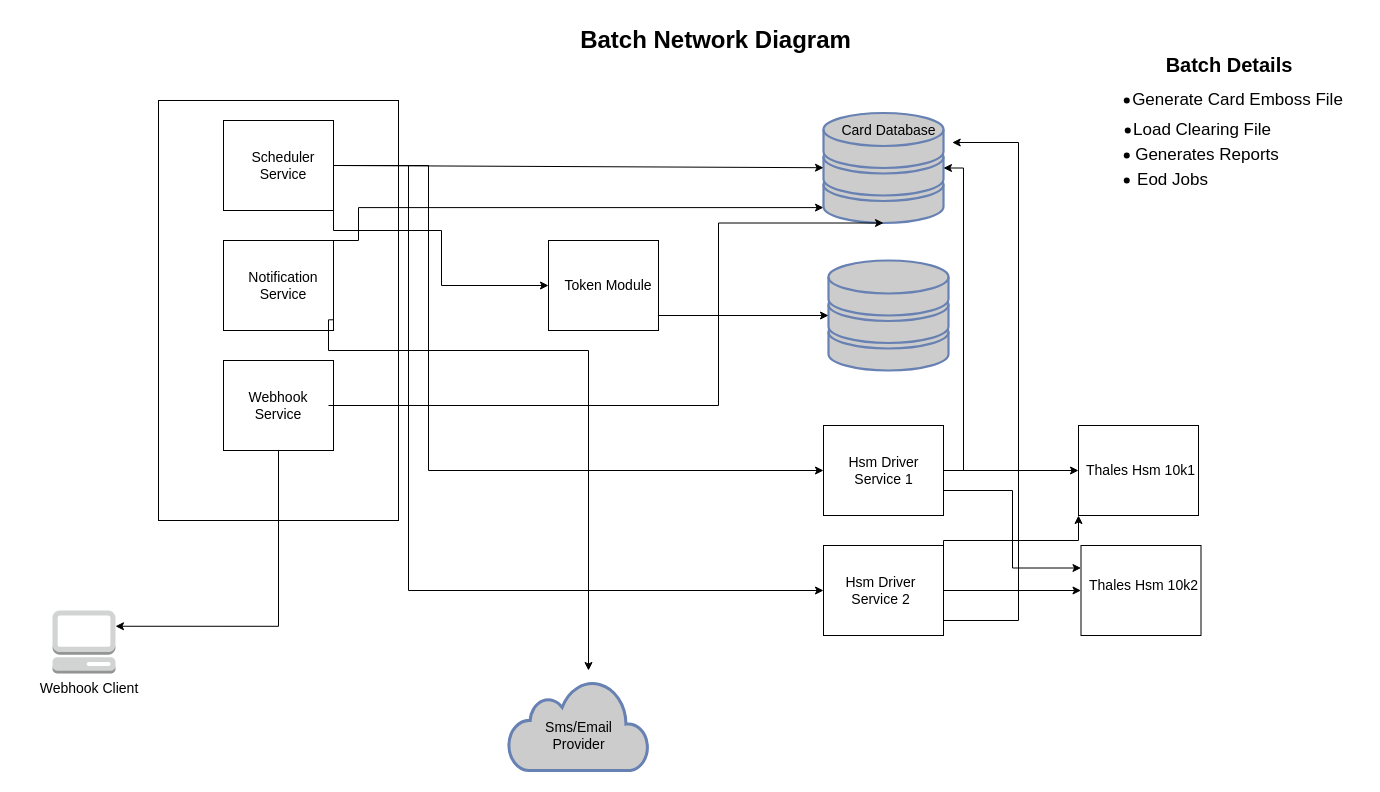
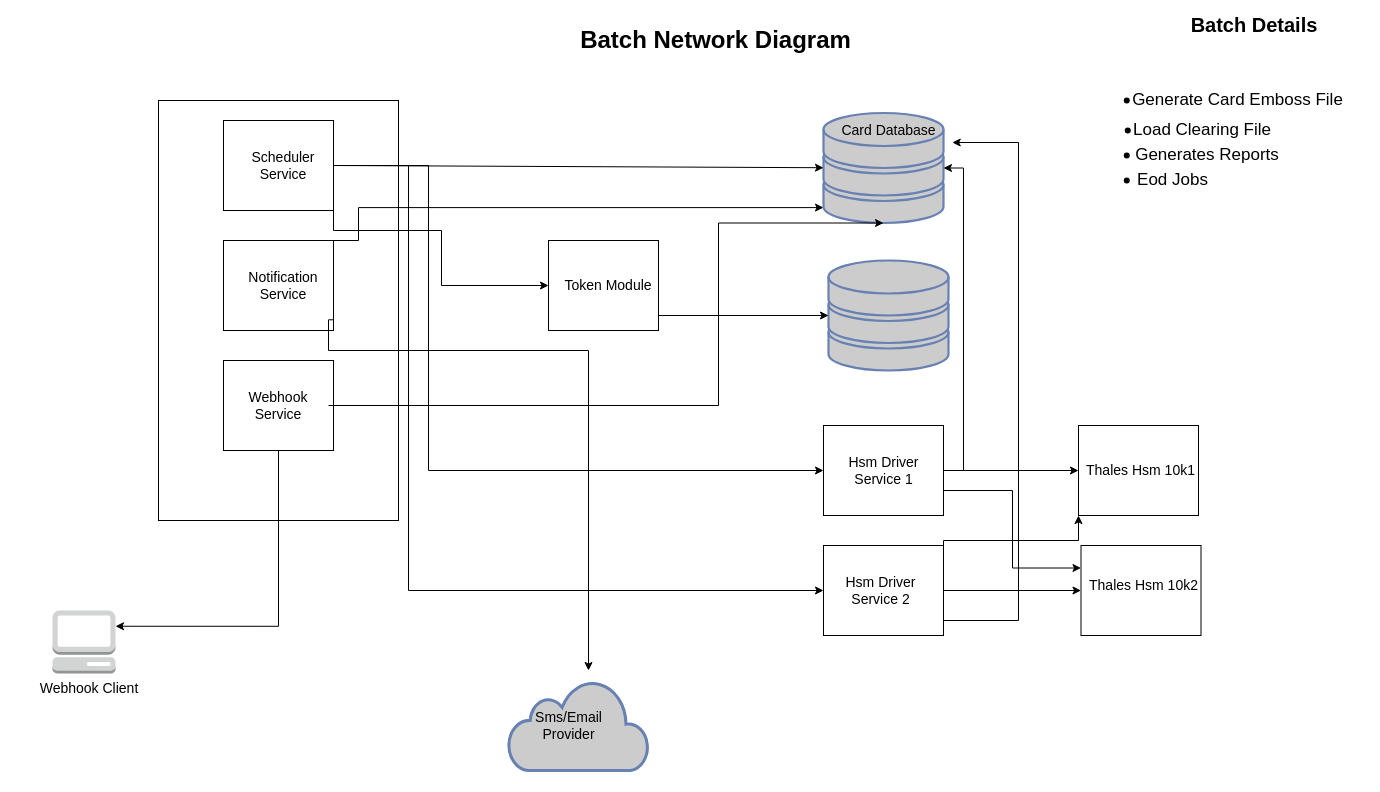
(1229, 66) -> (1254, 26)
(579, 736) -> (569, 726)
